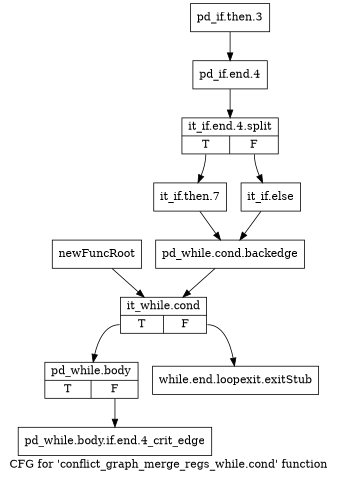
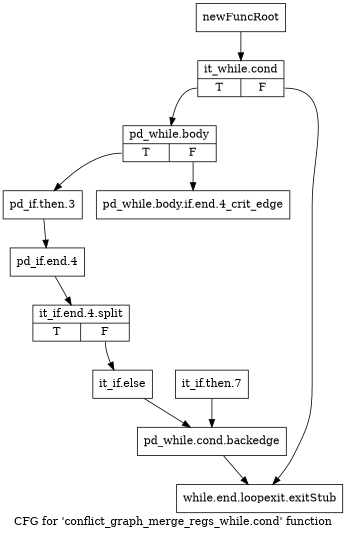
none -> (88, 163)
(204, 165) -> none
(202, 280) -> (233, 467)
